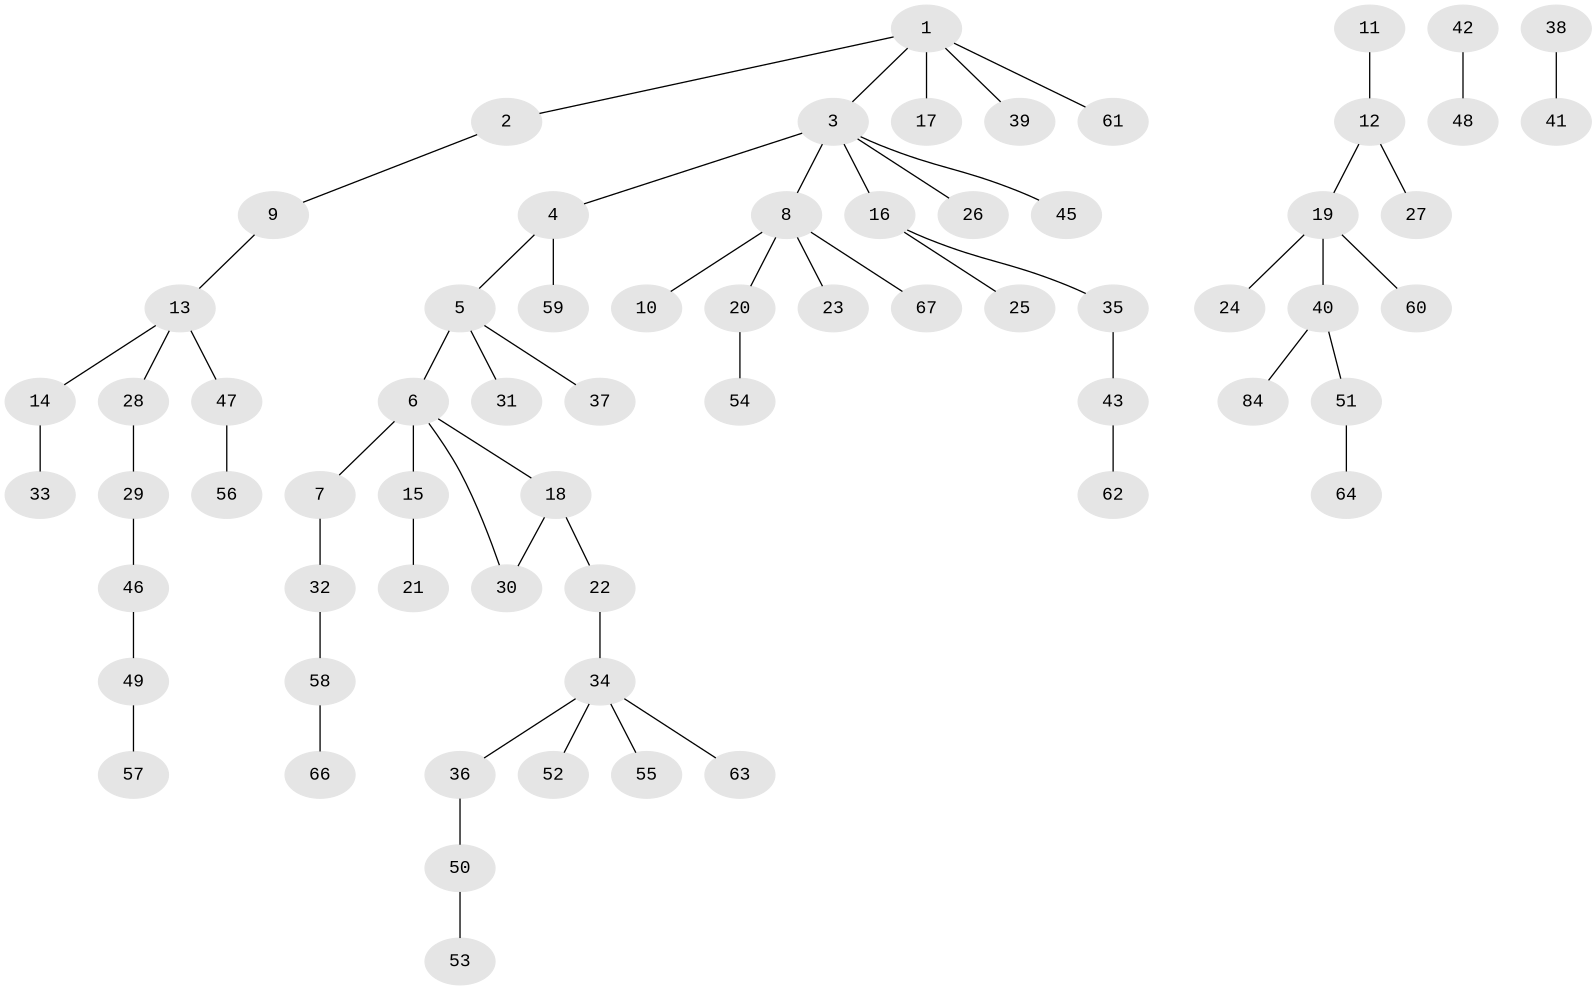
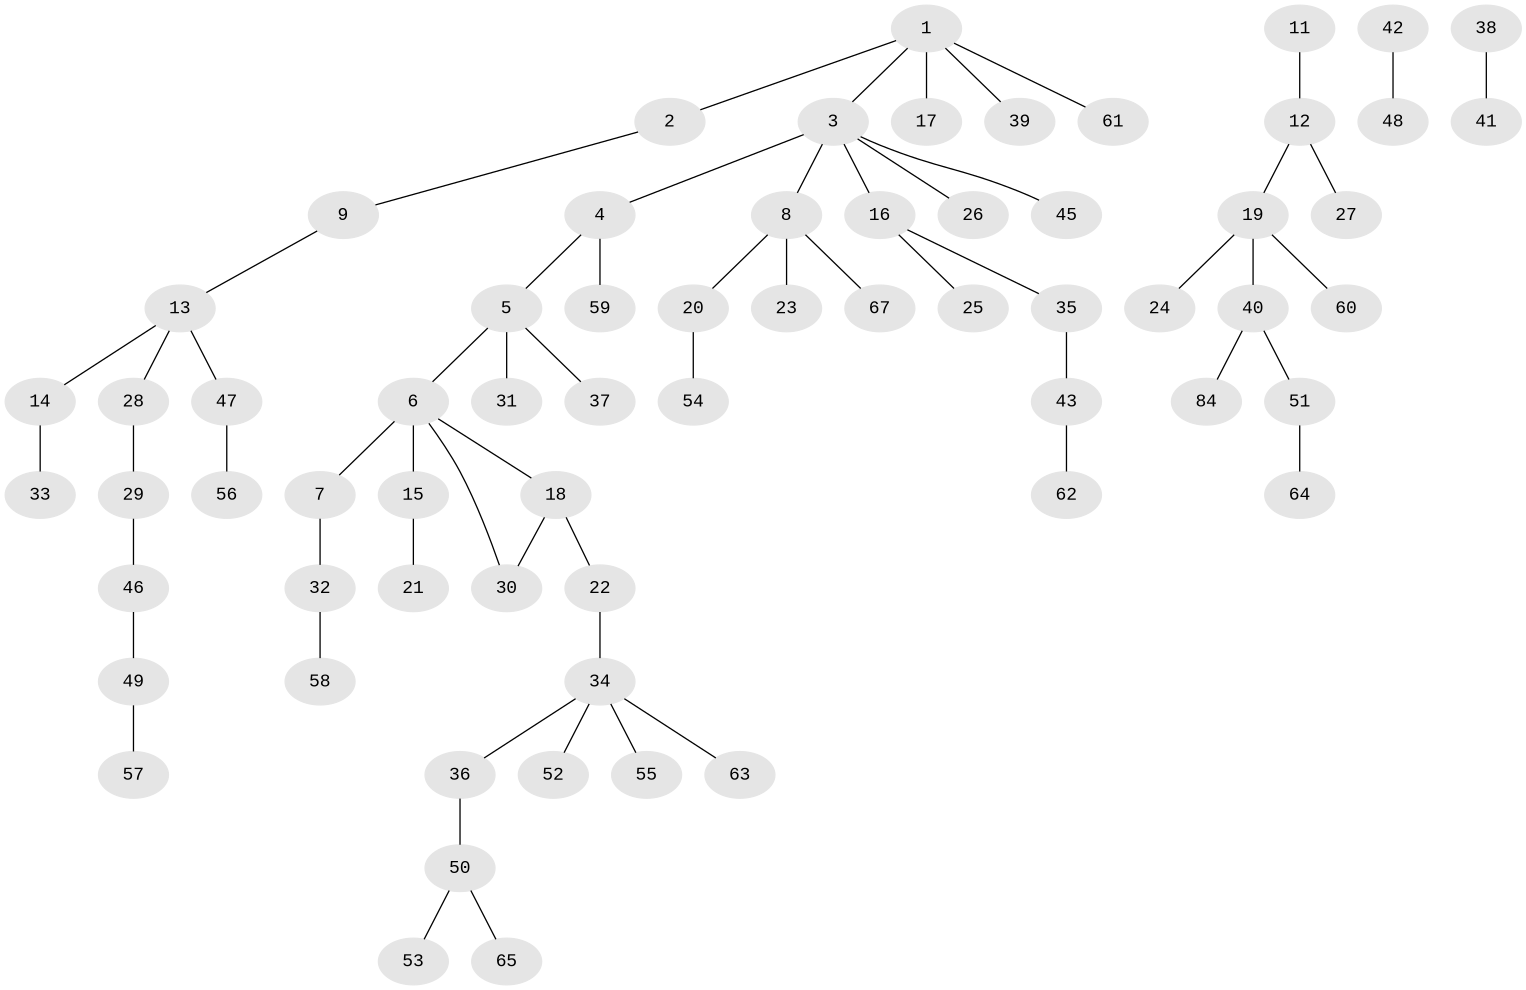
(647, 308) -> none
(320, 775) -> none
none -> (507, 962)
